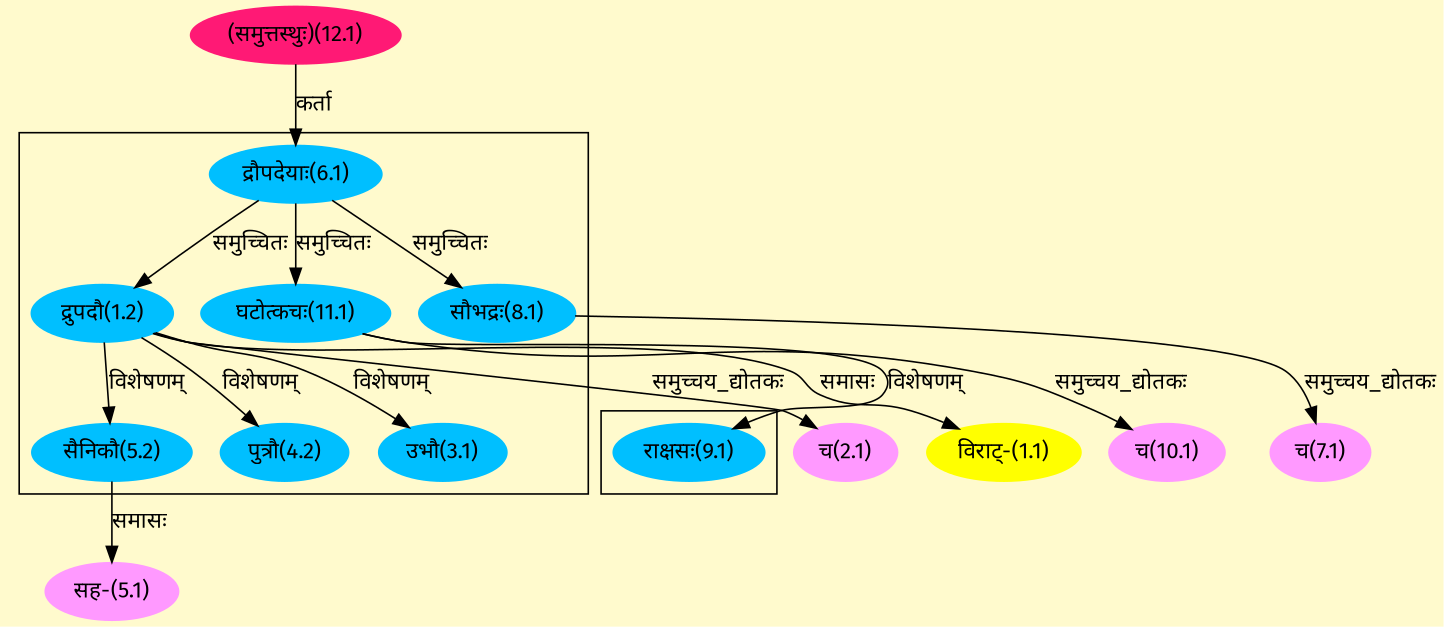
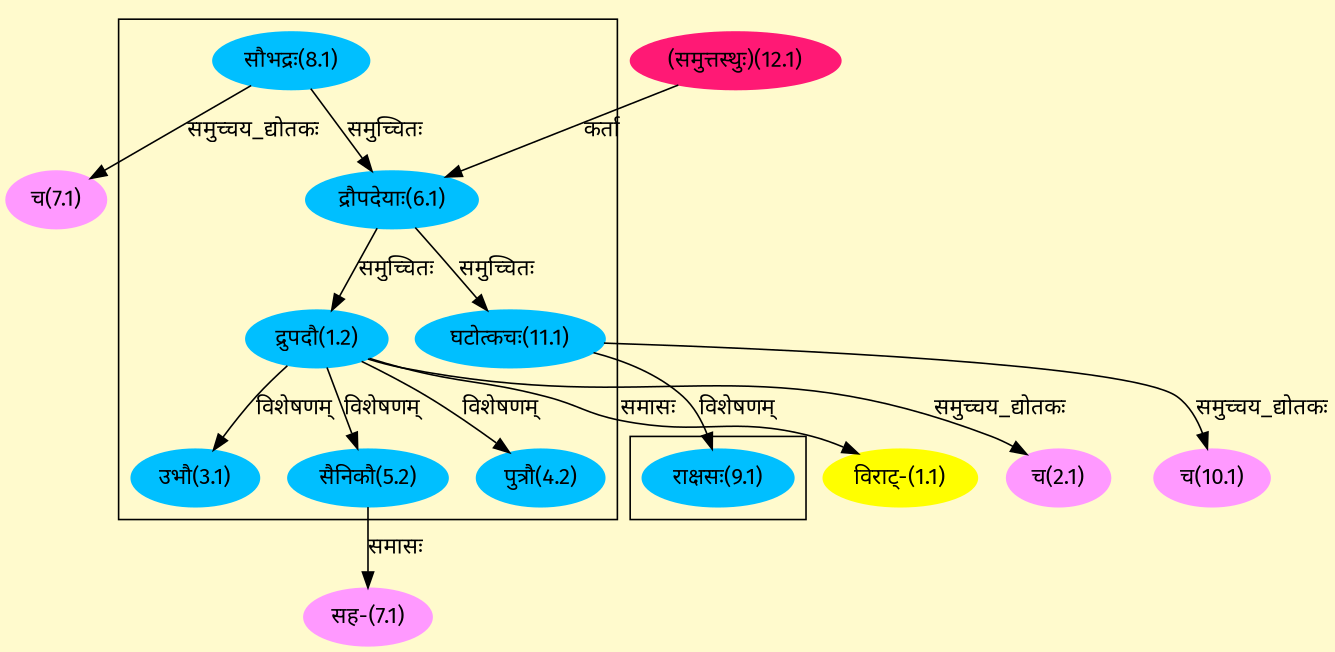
(390, 239) -> (337, 123)
(112, 591) -> (368, 617)
